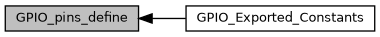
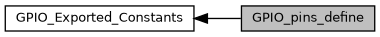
(169, 18) -> (224, 18)
